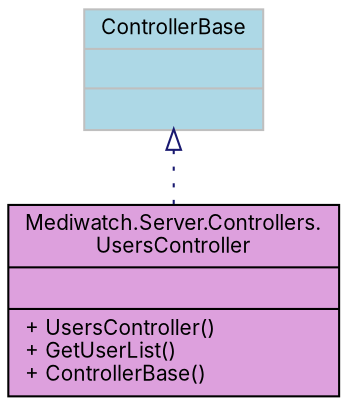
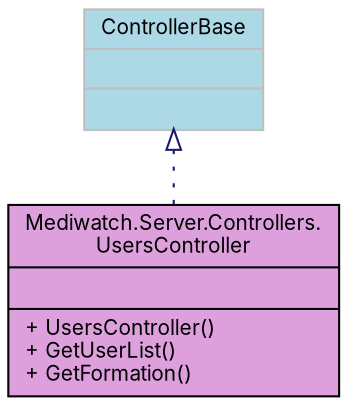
(117, 374) -> (109, 374)
